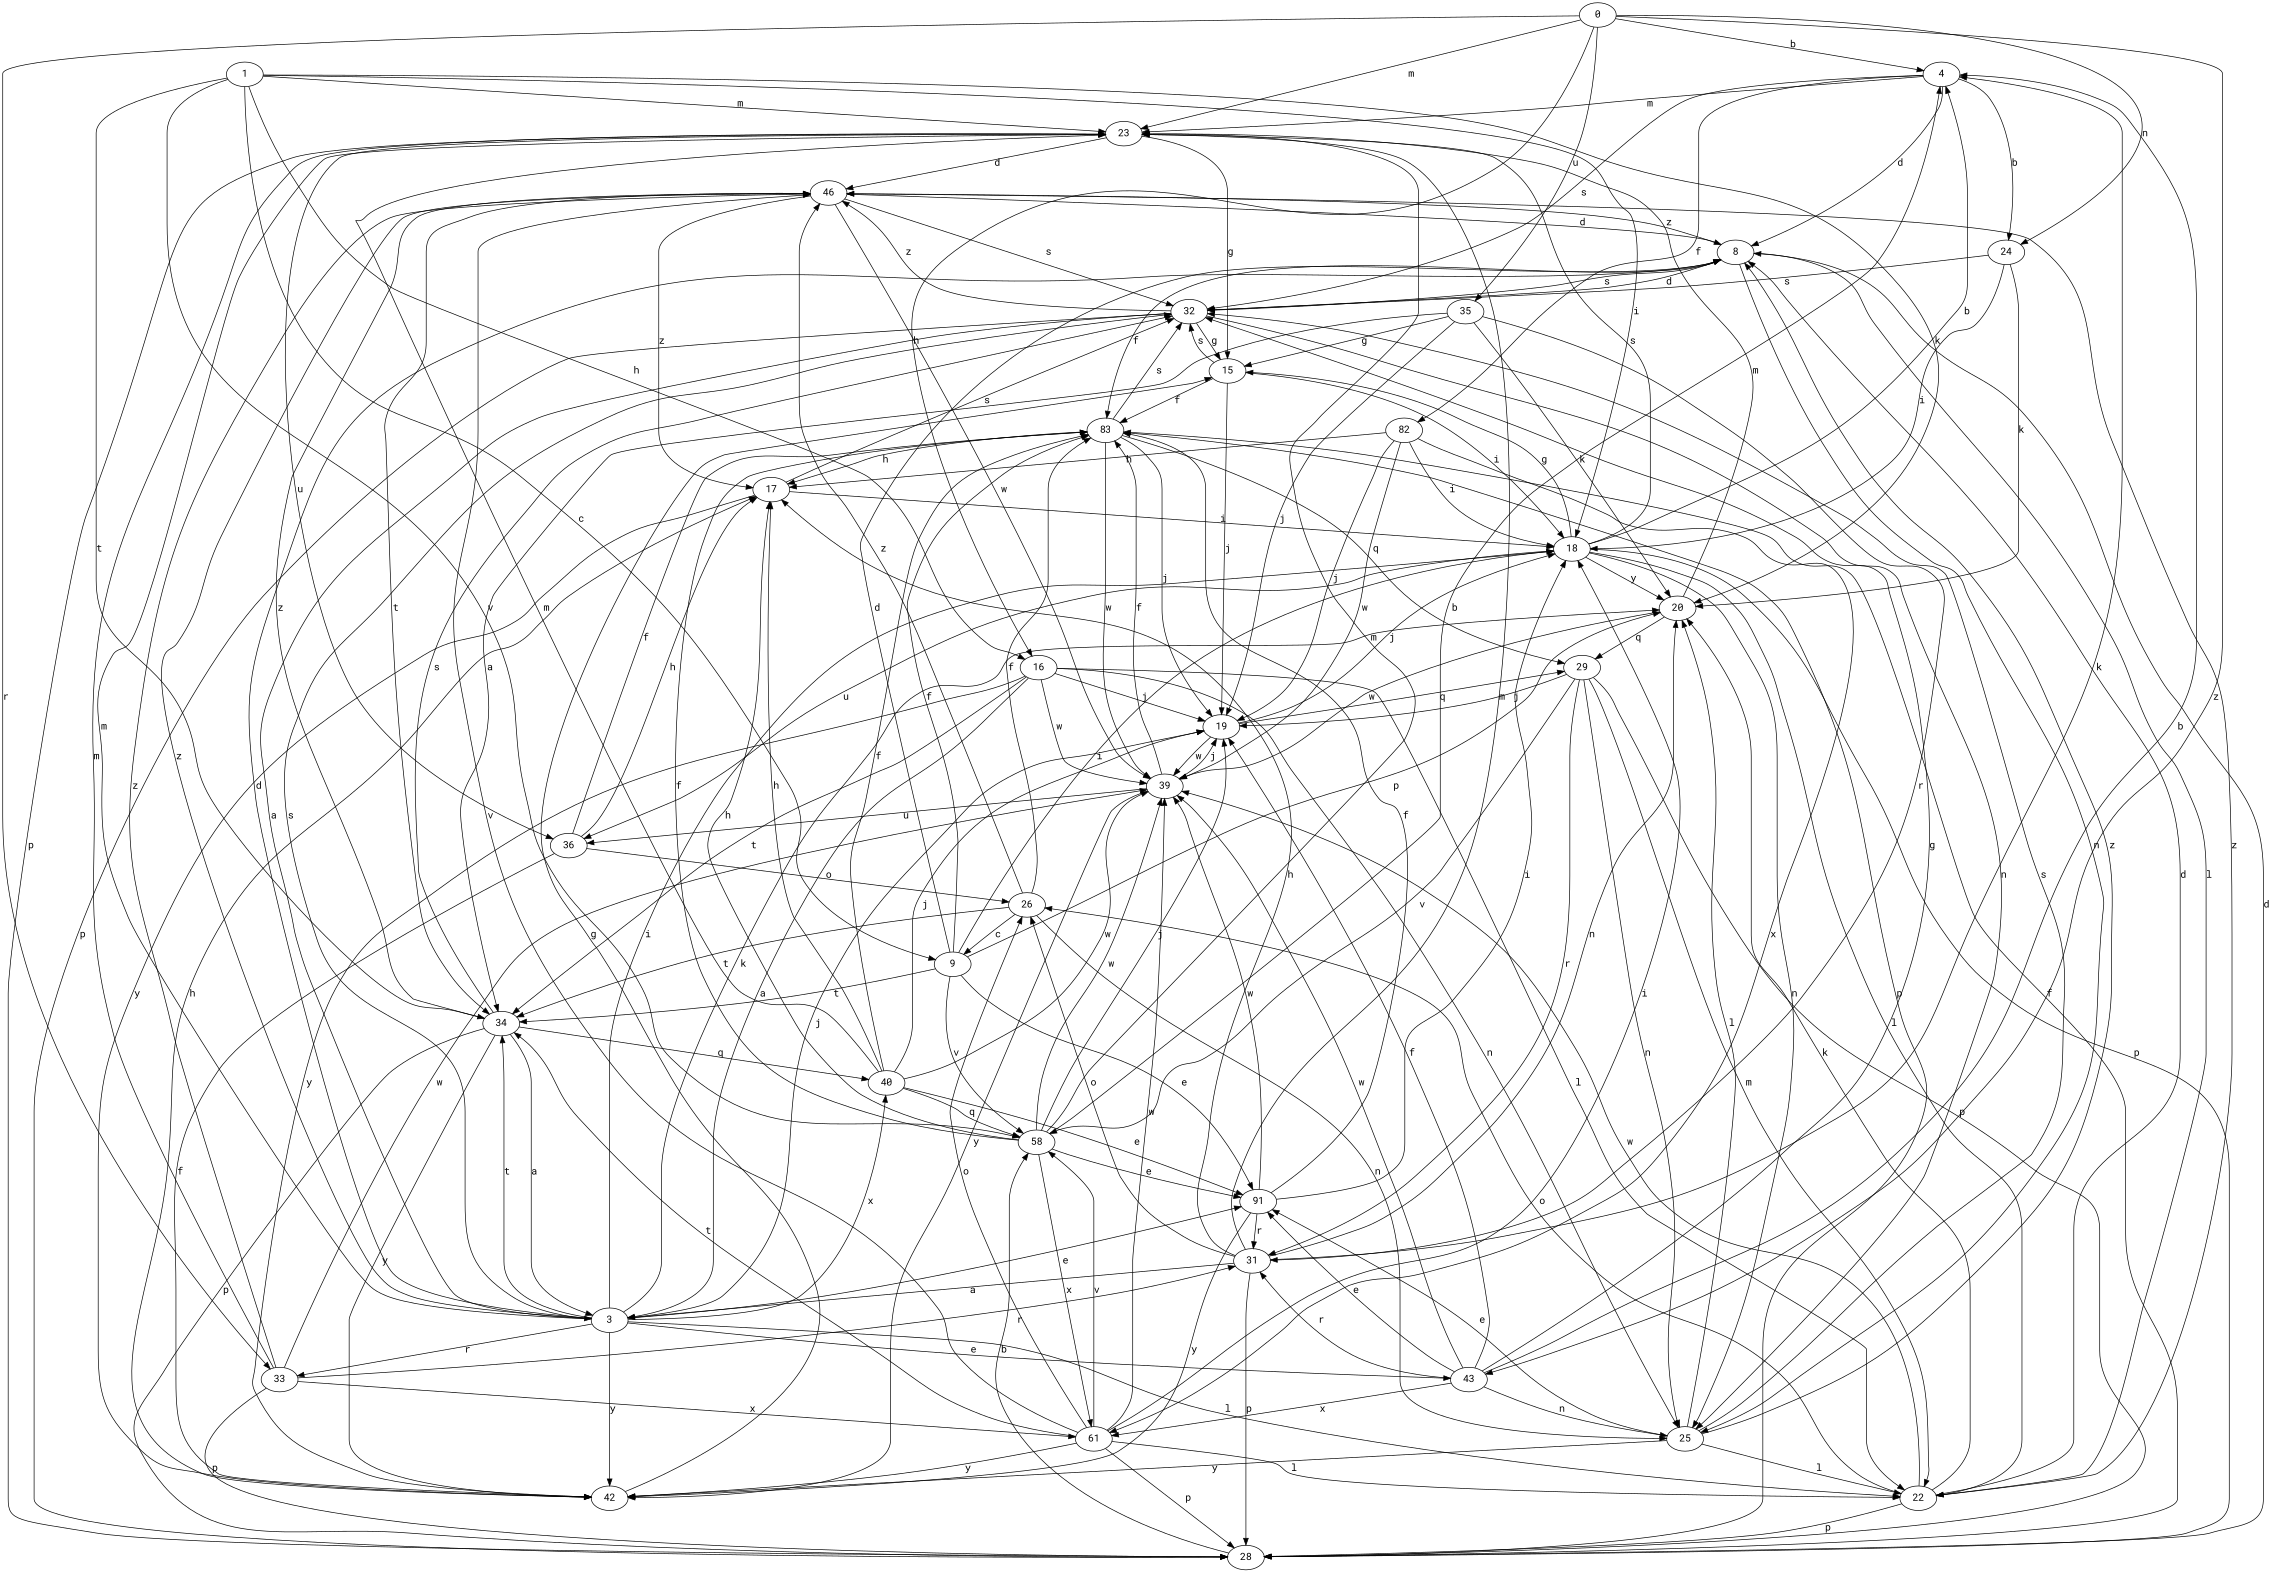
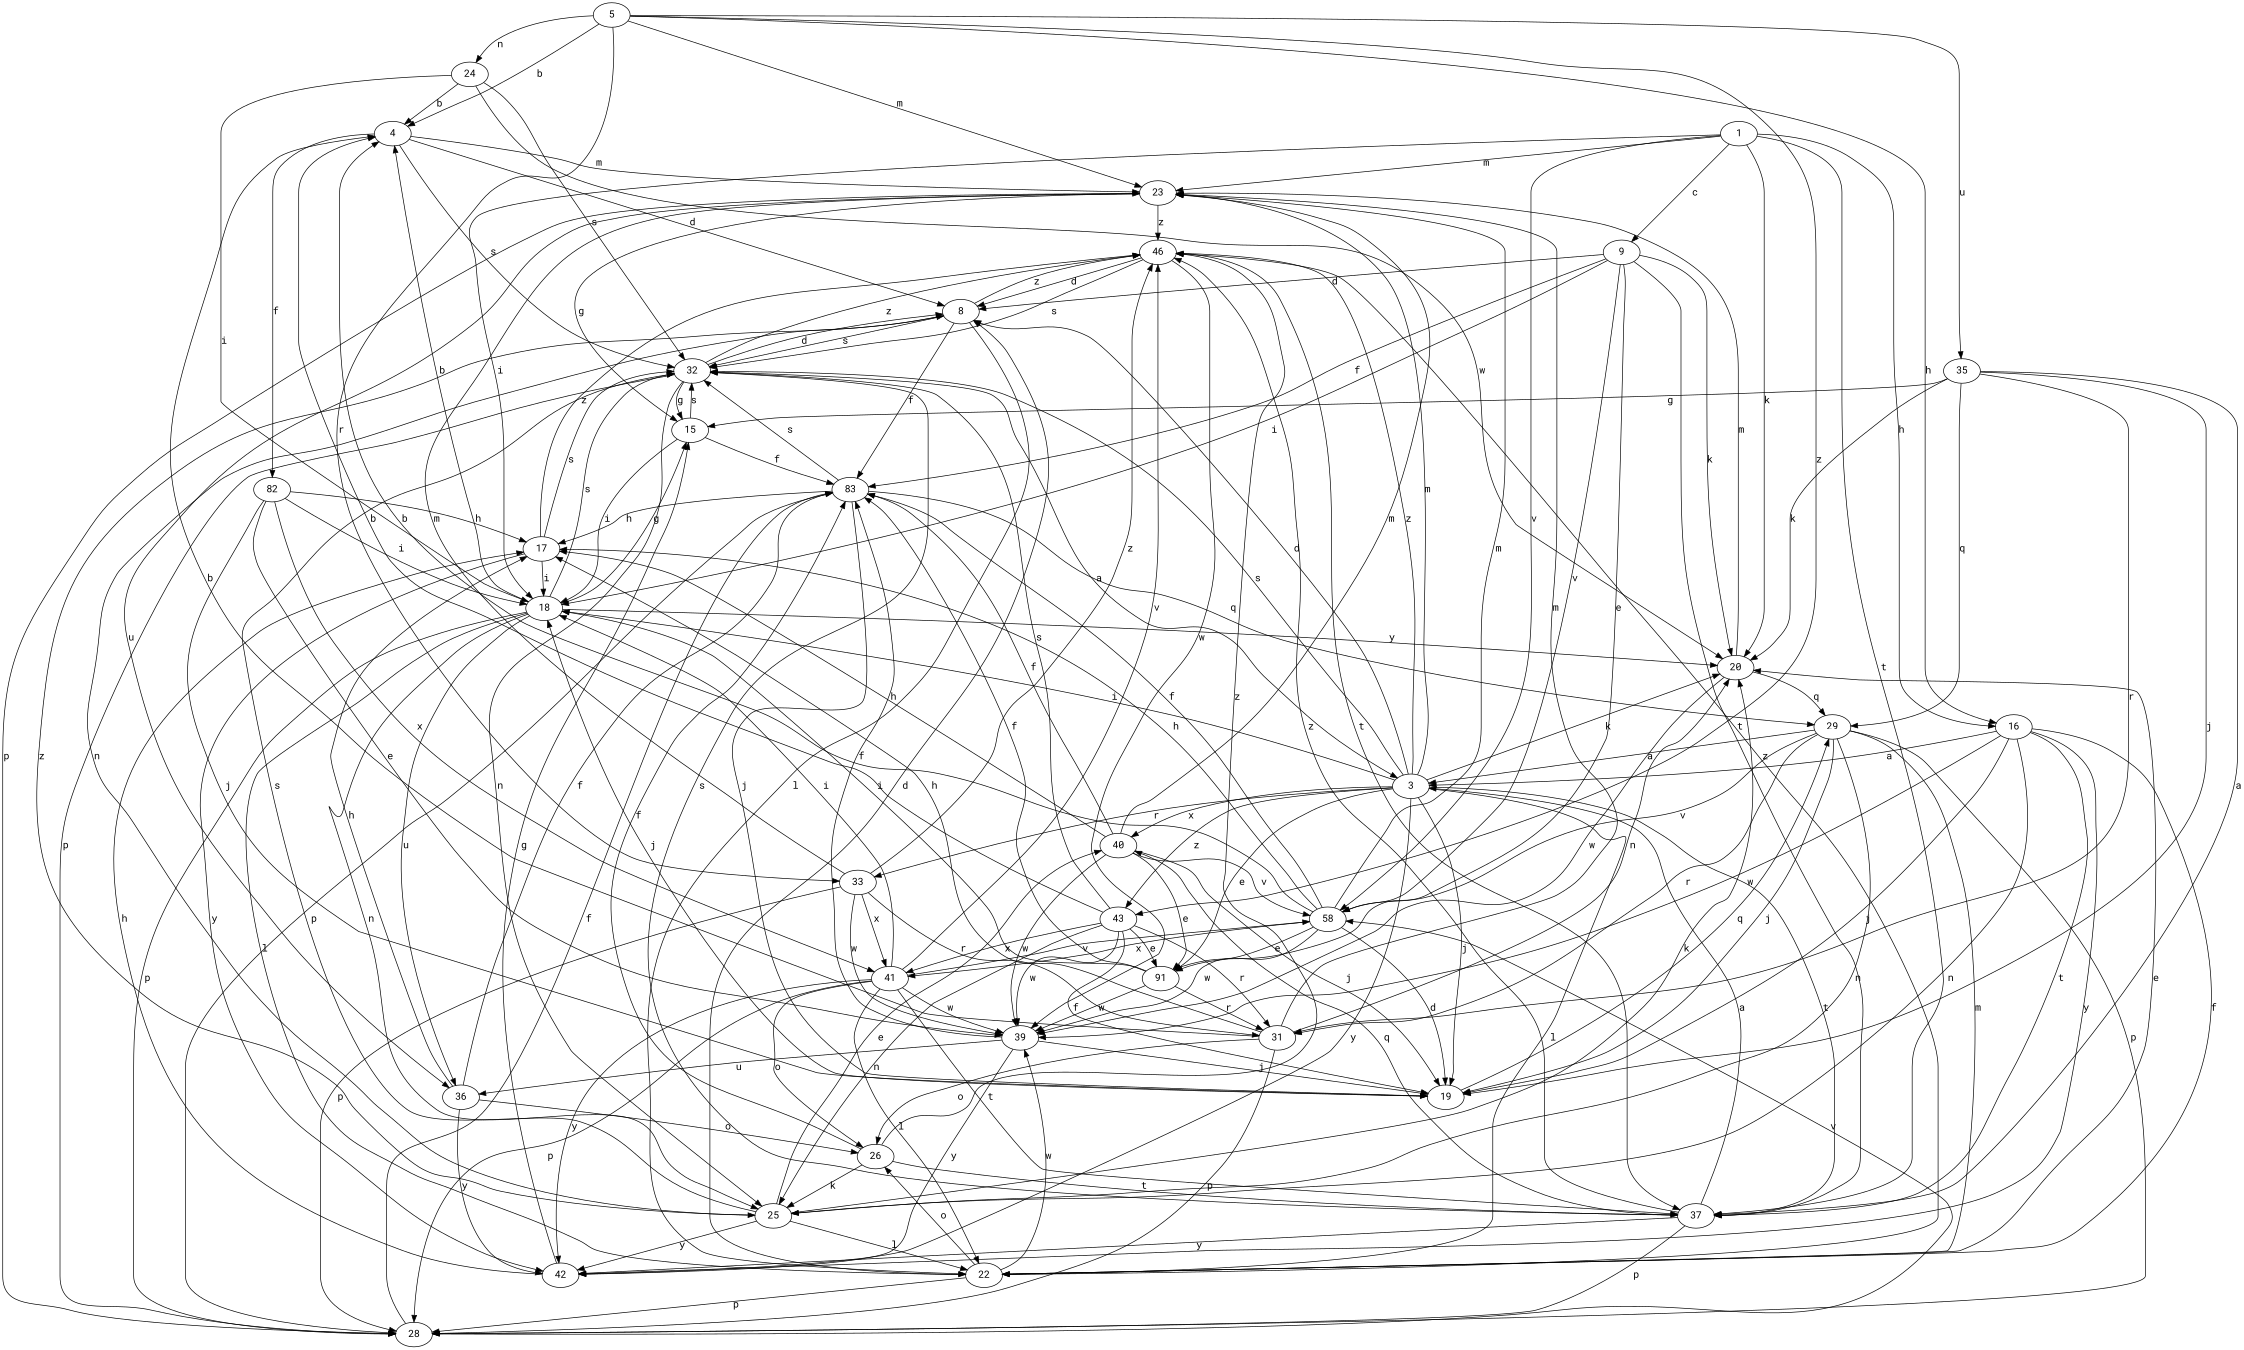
(1598, 15) -> (612, 15)
(2009, 145) -> (434, 102)
(997, 163) -> (1161, 223)
(1527, 185) -> (586, 469)
(659, 314) -> (769, 297)
(2022, 430) -> (1482, 371)
(1224, 545) -> none
none -> (1959, 589)
(1365, 608) -> (390, 757)
(1105, 614) -> none
(2099, 668) -> (210, 579)
(1194, 753) -> none
(1396, 786) -> (1710, 460)
(1932, 846) -> (1039, 638)
(992, 932) -> none
(1160, 935) -> (1433, 1008)
(501, 1024) -> (1696, 1216)
(1732, 1024) -> (1687, 949)
(1825, 1053) -> (2156, 979)
(1578, 1083) -> (2214, 1008)
(972, 1113) -> (1264, 882)
(180, 1172) -> (465, 1186)
(1378, 1172) -> (833, 1186)
(2263, 1274) -> none
(934, 1290) -> (1625, 756)
(1473, 1328) -> (927, 988)
(973, 1350) -> (1196, 846)
(1004, 1350) -> (1833, 1127)
(1094, 1439) -> (890, 979)
(1017, 1471) -> none
